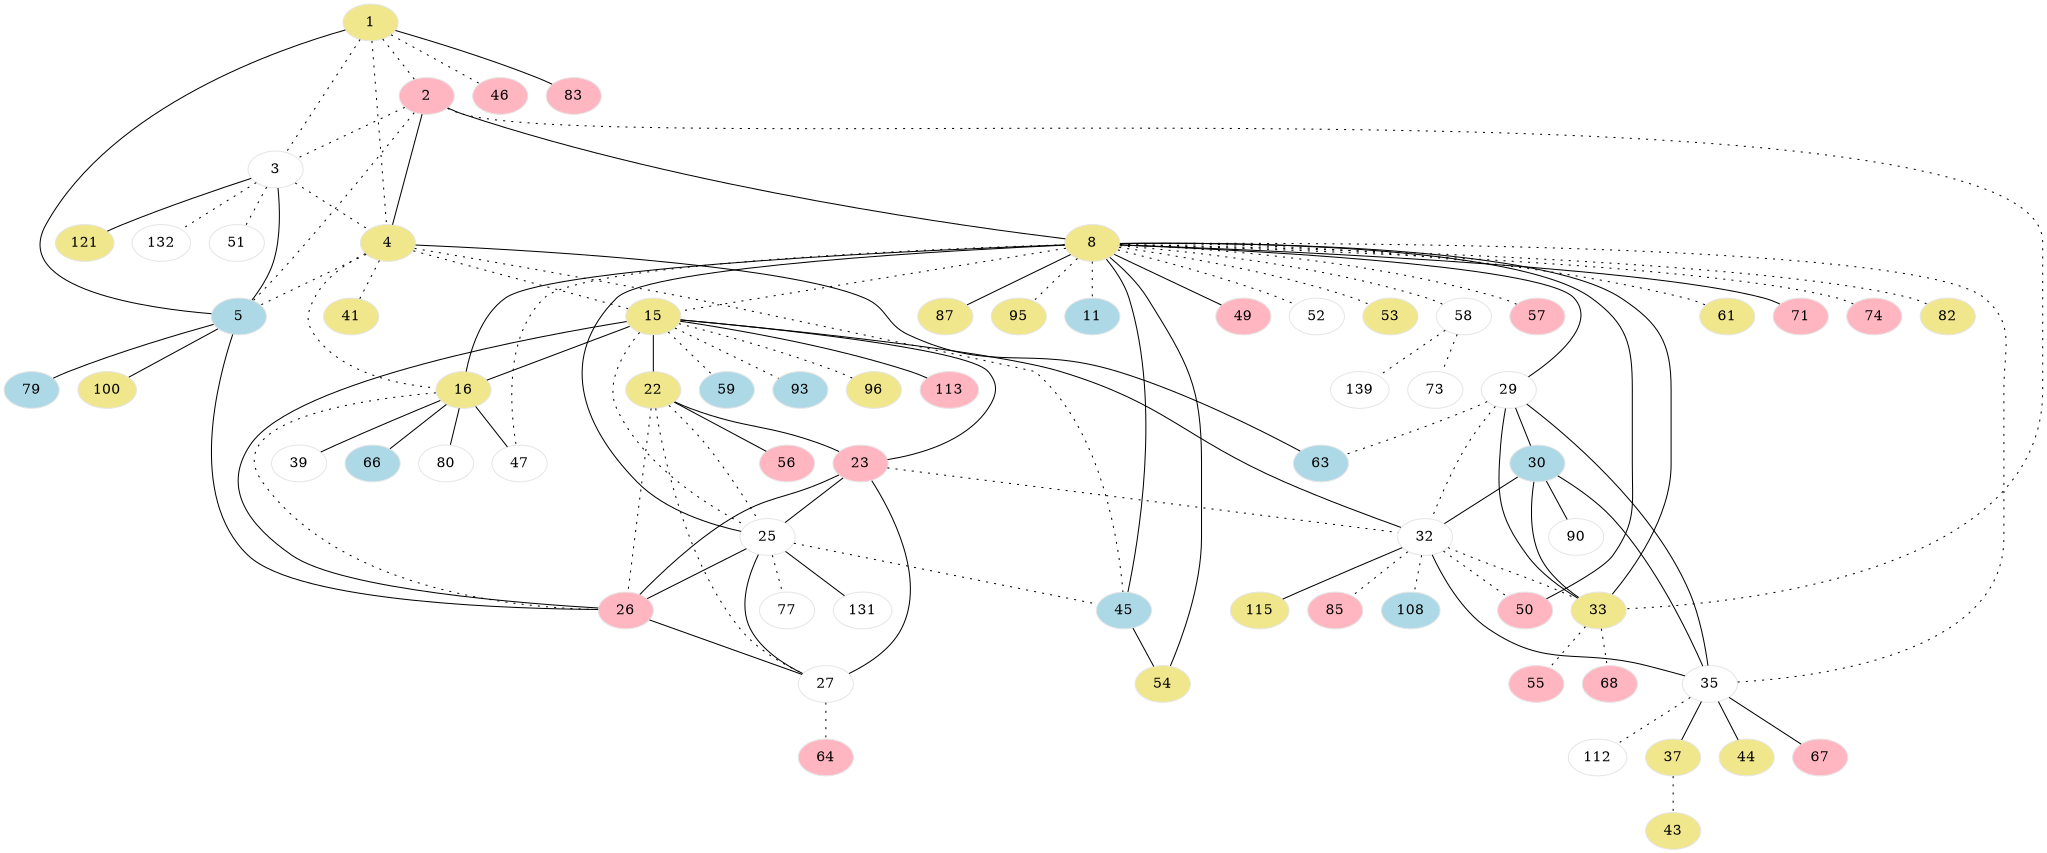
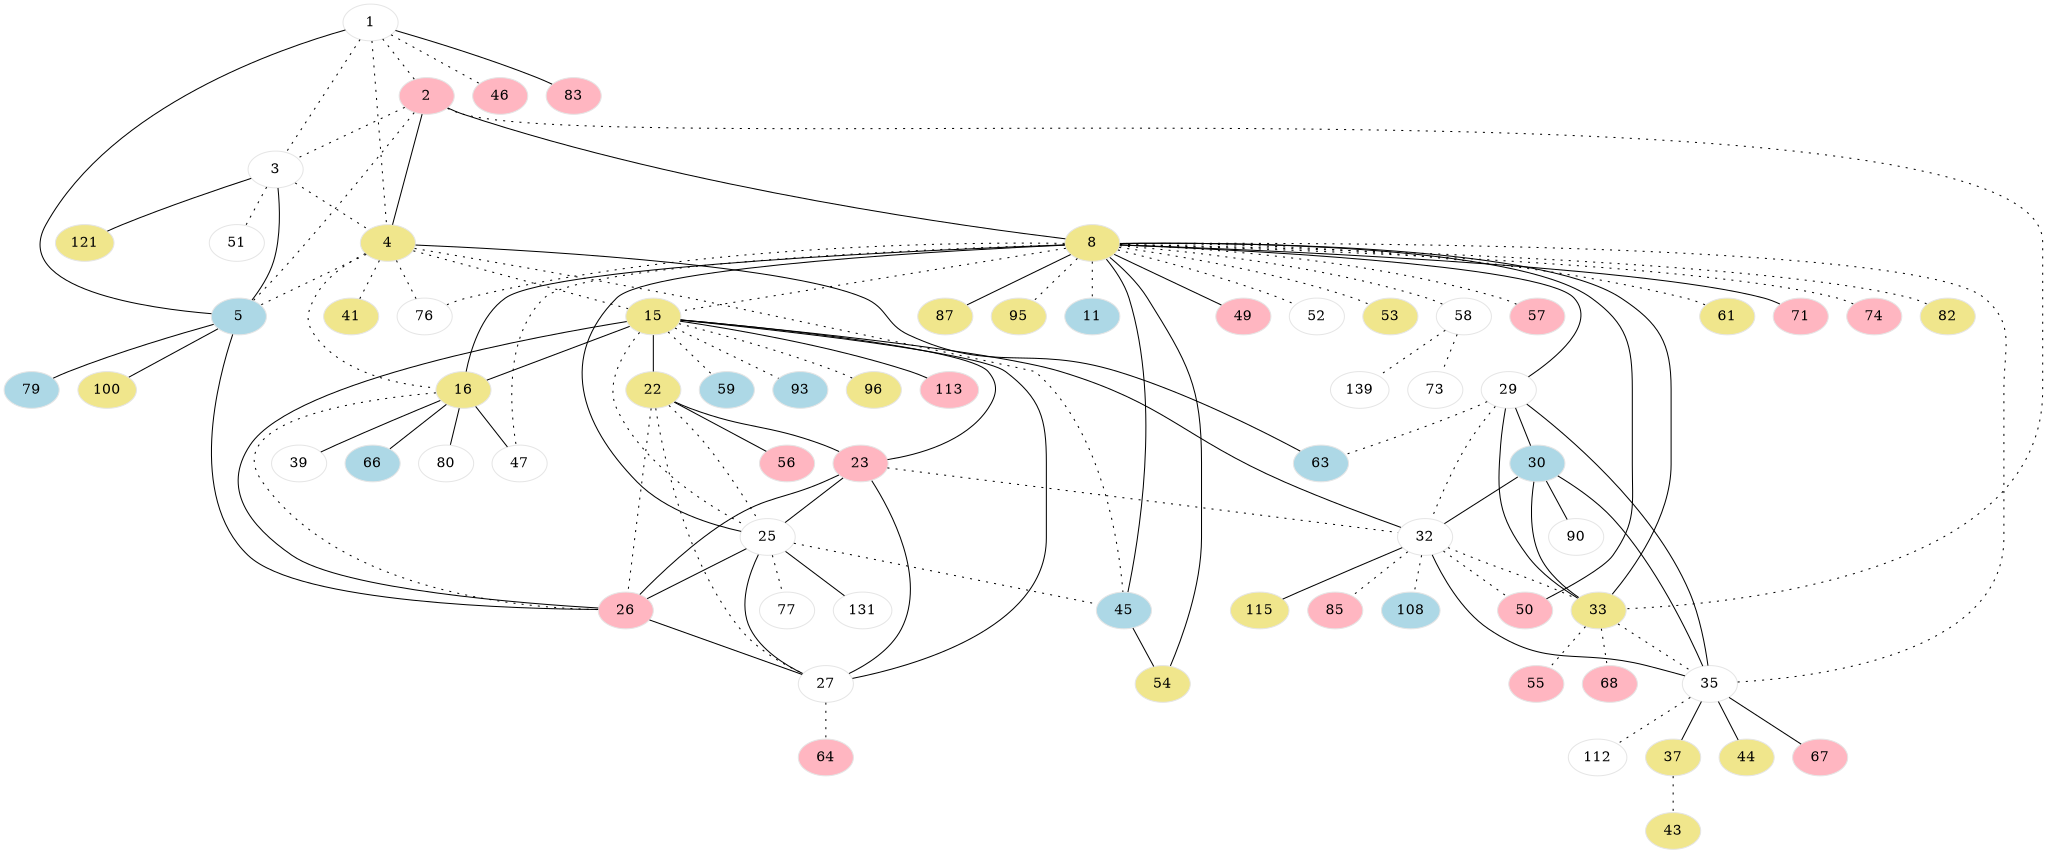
(371, 22) -> (371, 22)
(161, 243) -> none
none -> (425, 316)
none -> (1040, 412)
none -> (1654, 647)
